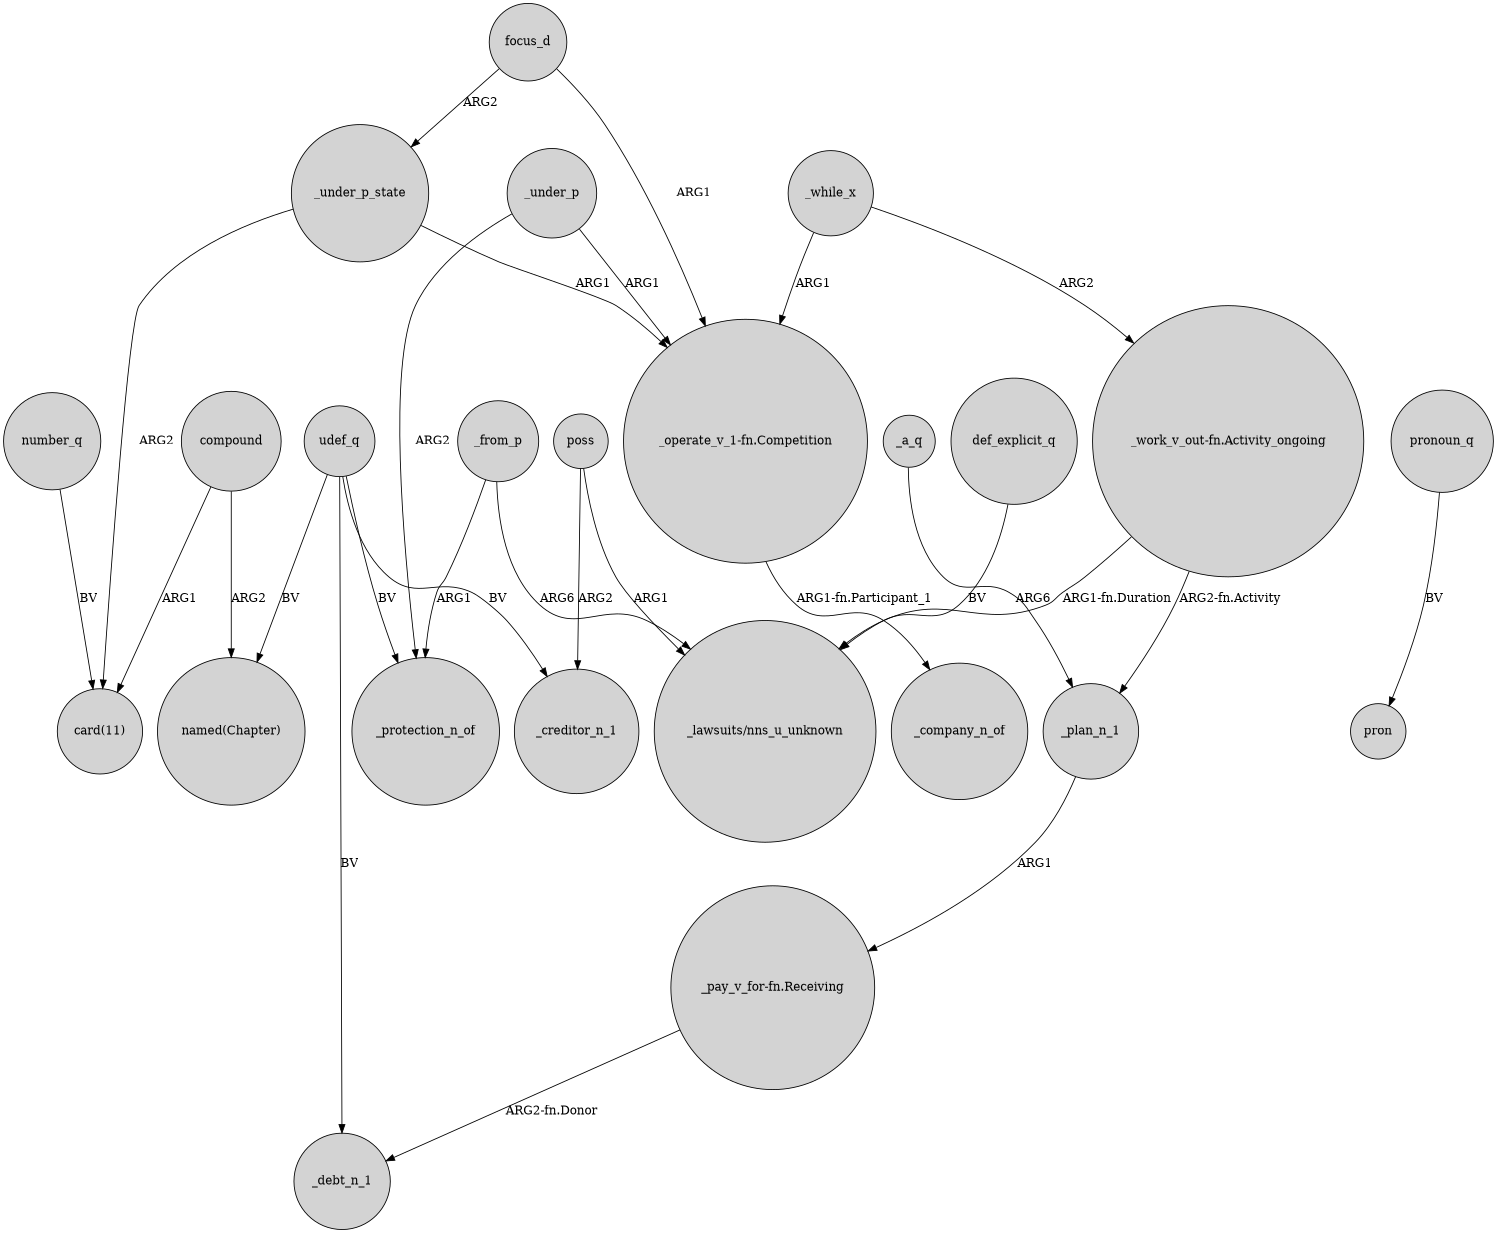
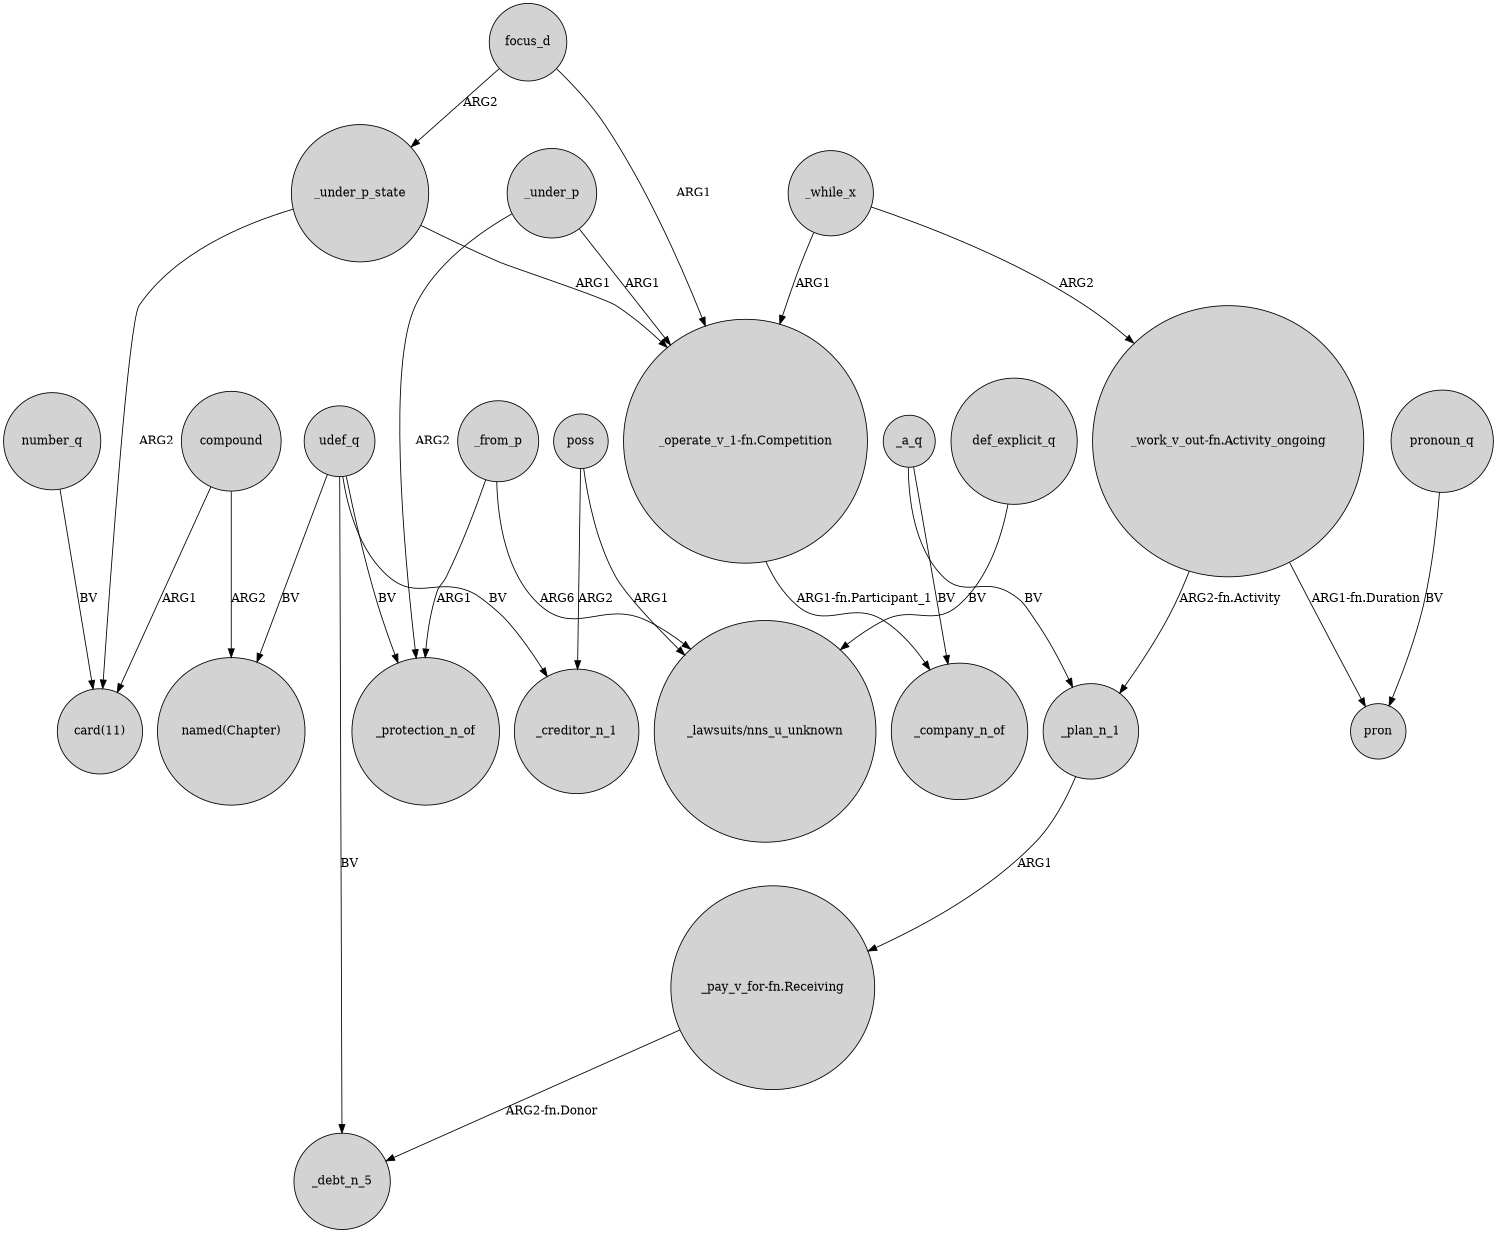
none -> (932, 575)
(1033, 599) -> (1033, 599)
(997, 614) -> (1325, 631)
(342, 1181) -> (342, 1181)
